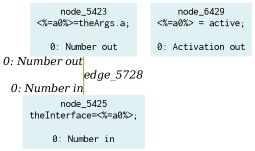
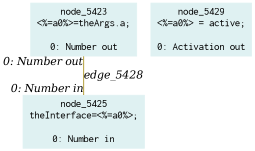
(201, 30) -> (201, 30)
(114, 76) -> (114, 76)
